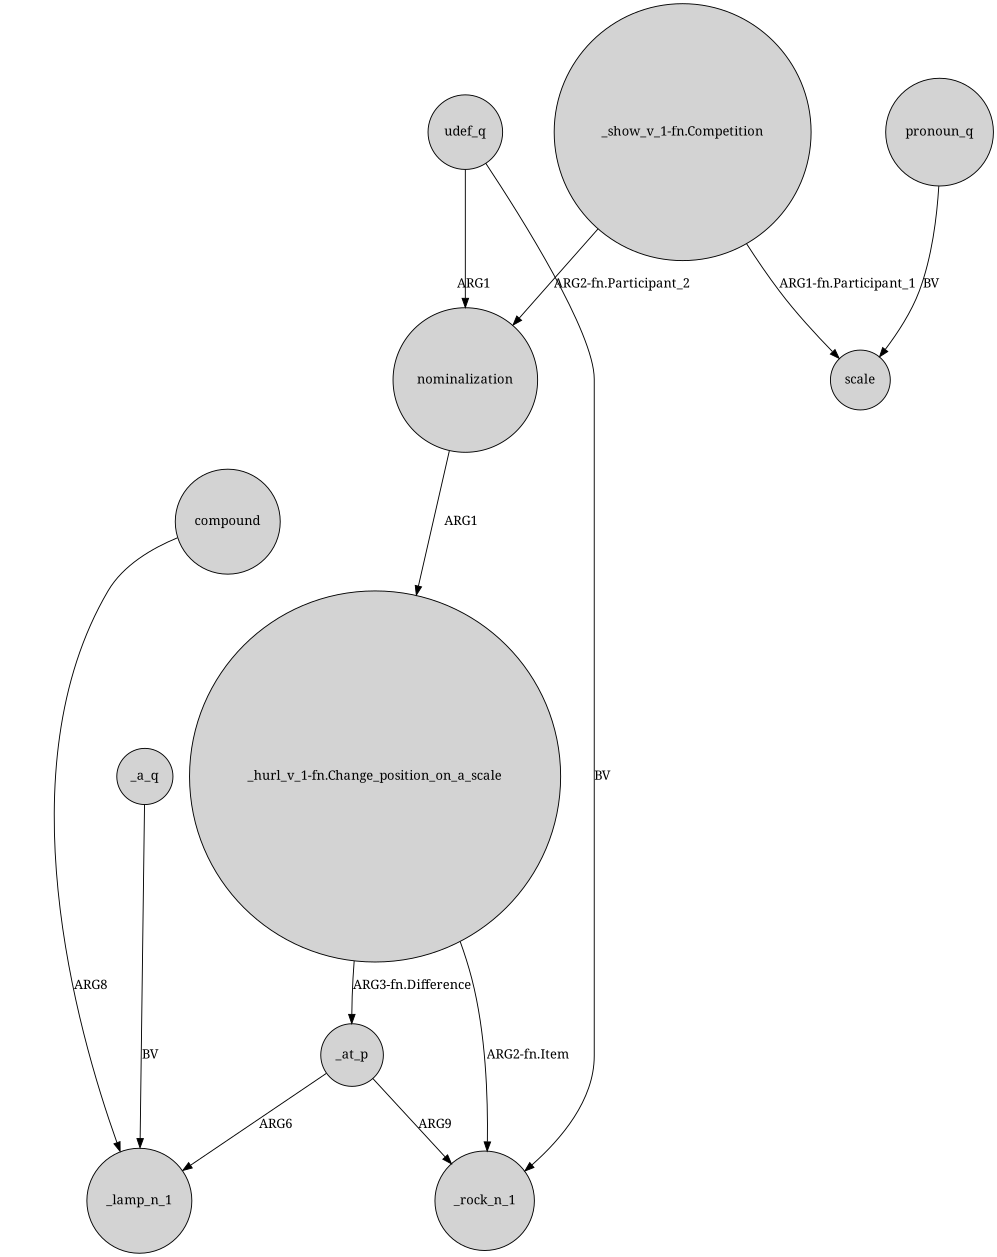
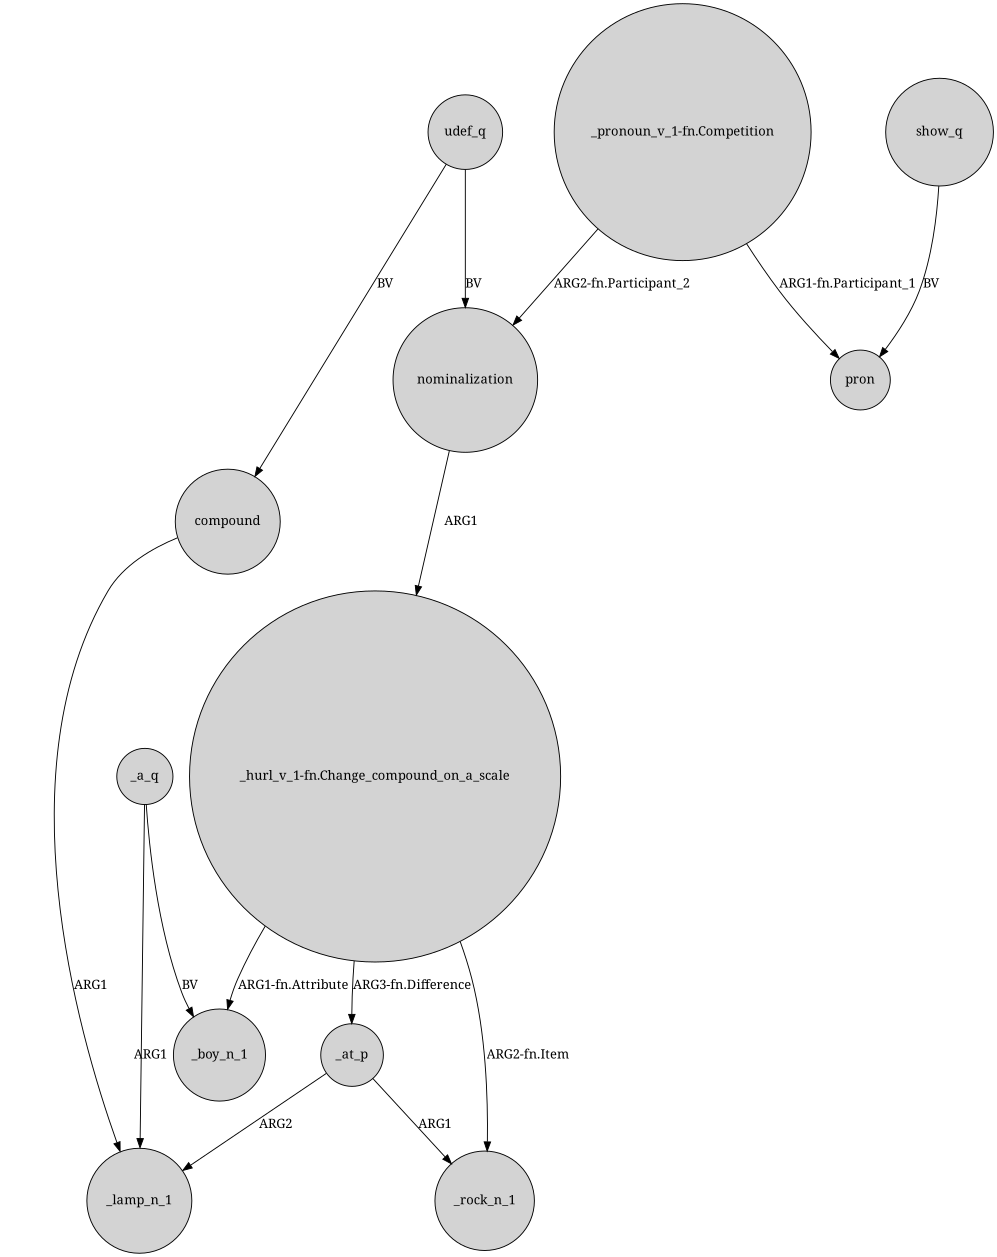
(683, 132) -> (683, 132)
(940, 132) -> (940, 132)
(474, 284) -> (474, 284)
(860, 380) -> (860, 380)
(594, 660) -> (353, 316)
(375, 776) -> (375, 776)
(91, 985) -> (91, 985)
(151, 1055) -> (151, 1055)
none -> (219, 1055)
(276, 1125) -> (276, 1125)
(435, 1125) -> (435, 1125)
